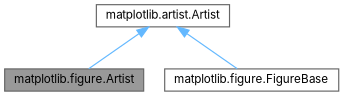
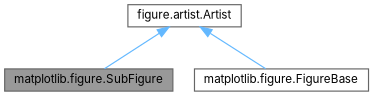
(163, 16) -> (185, 16)
(74, 80) -> (89, 80)
